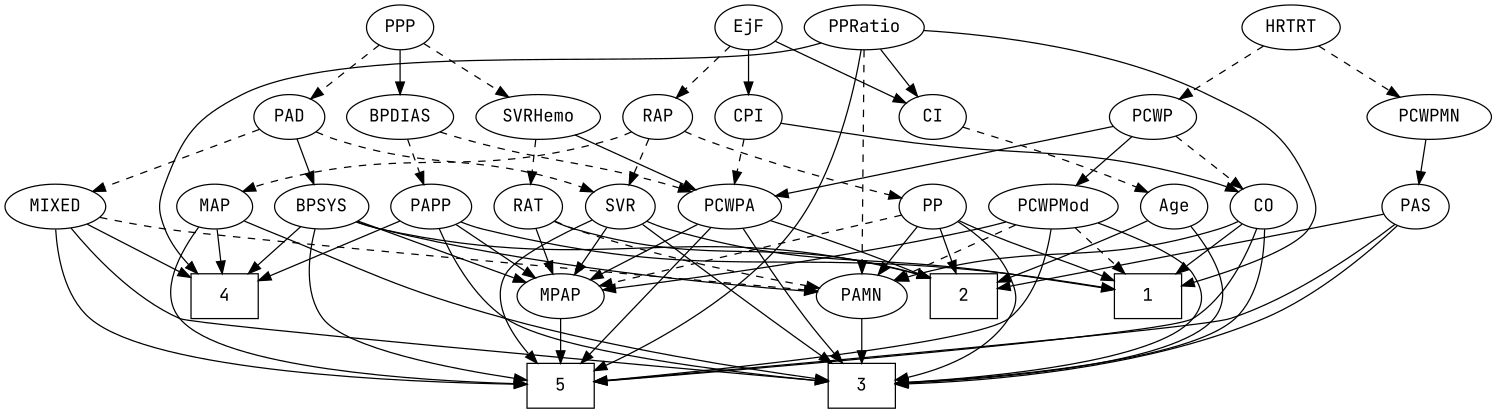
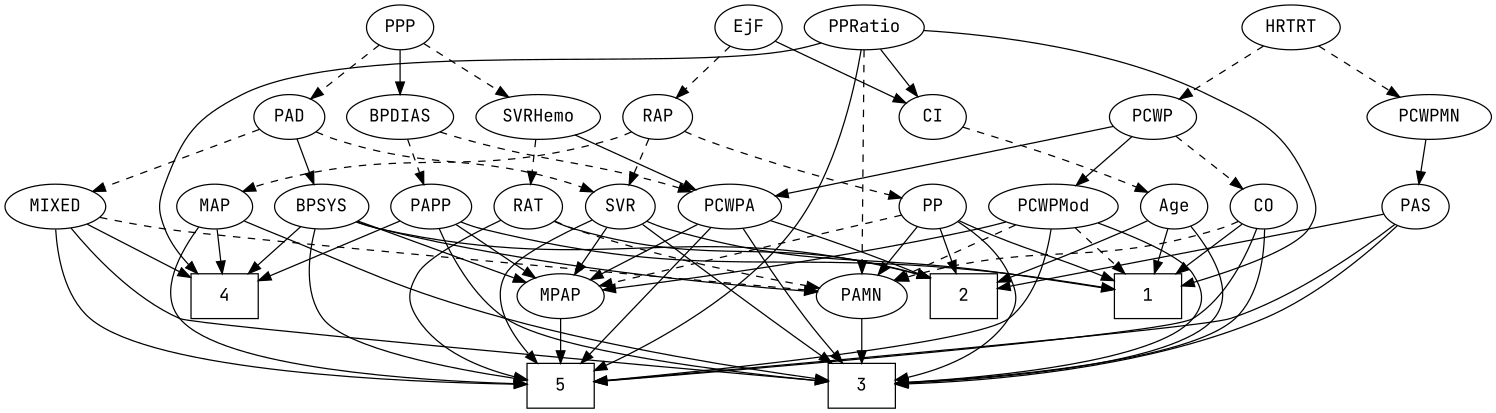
(749, 117) -> none
(542, 245) -> (411, 304)
none -> (1163, 245)
(1116, 250) -> (1116, 250)
